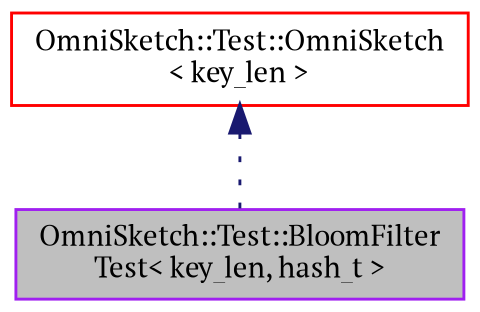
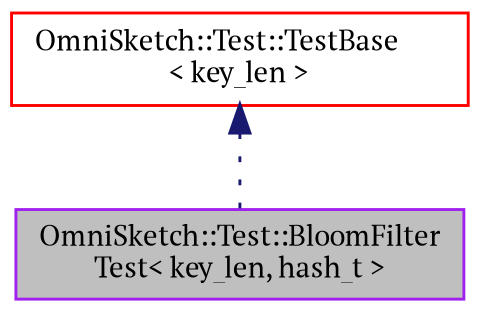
(240, 59) -> (240, 59)
